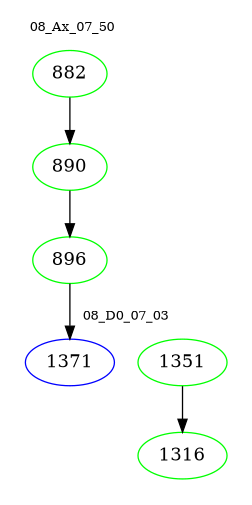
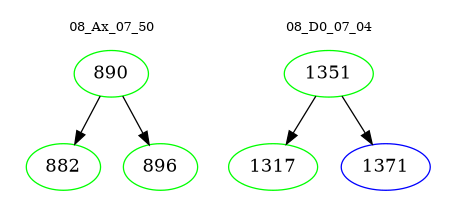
(70, 114) -> (91, 114)
(70, 312) -> (354, 115)
(126, 316) -> (329, 28)
(183, 456) -> (273, 167)
